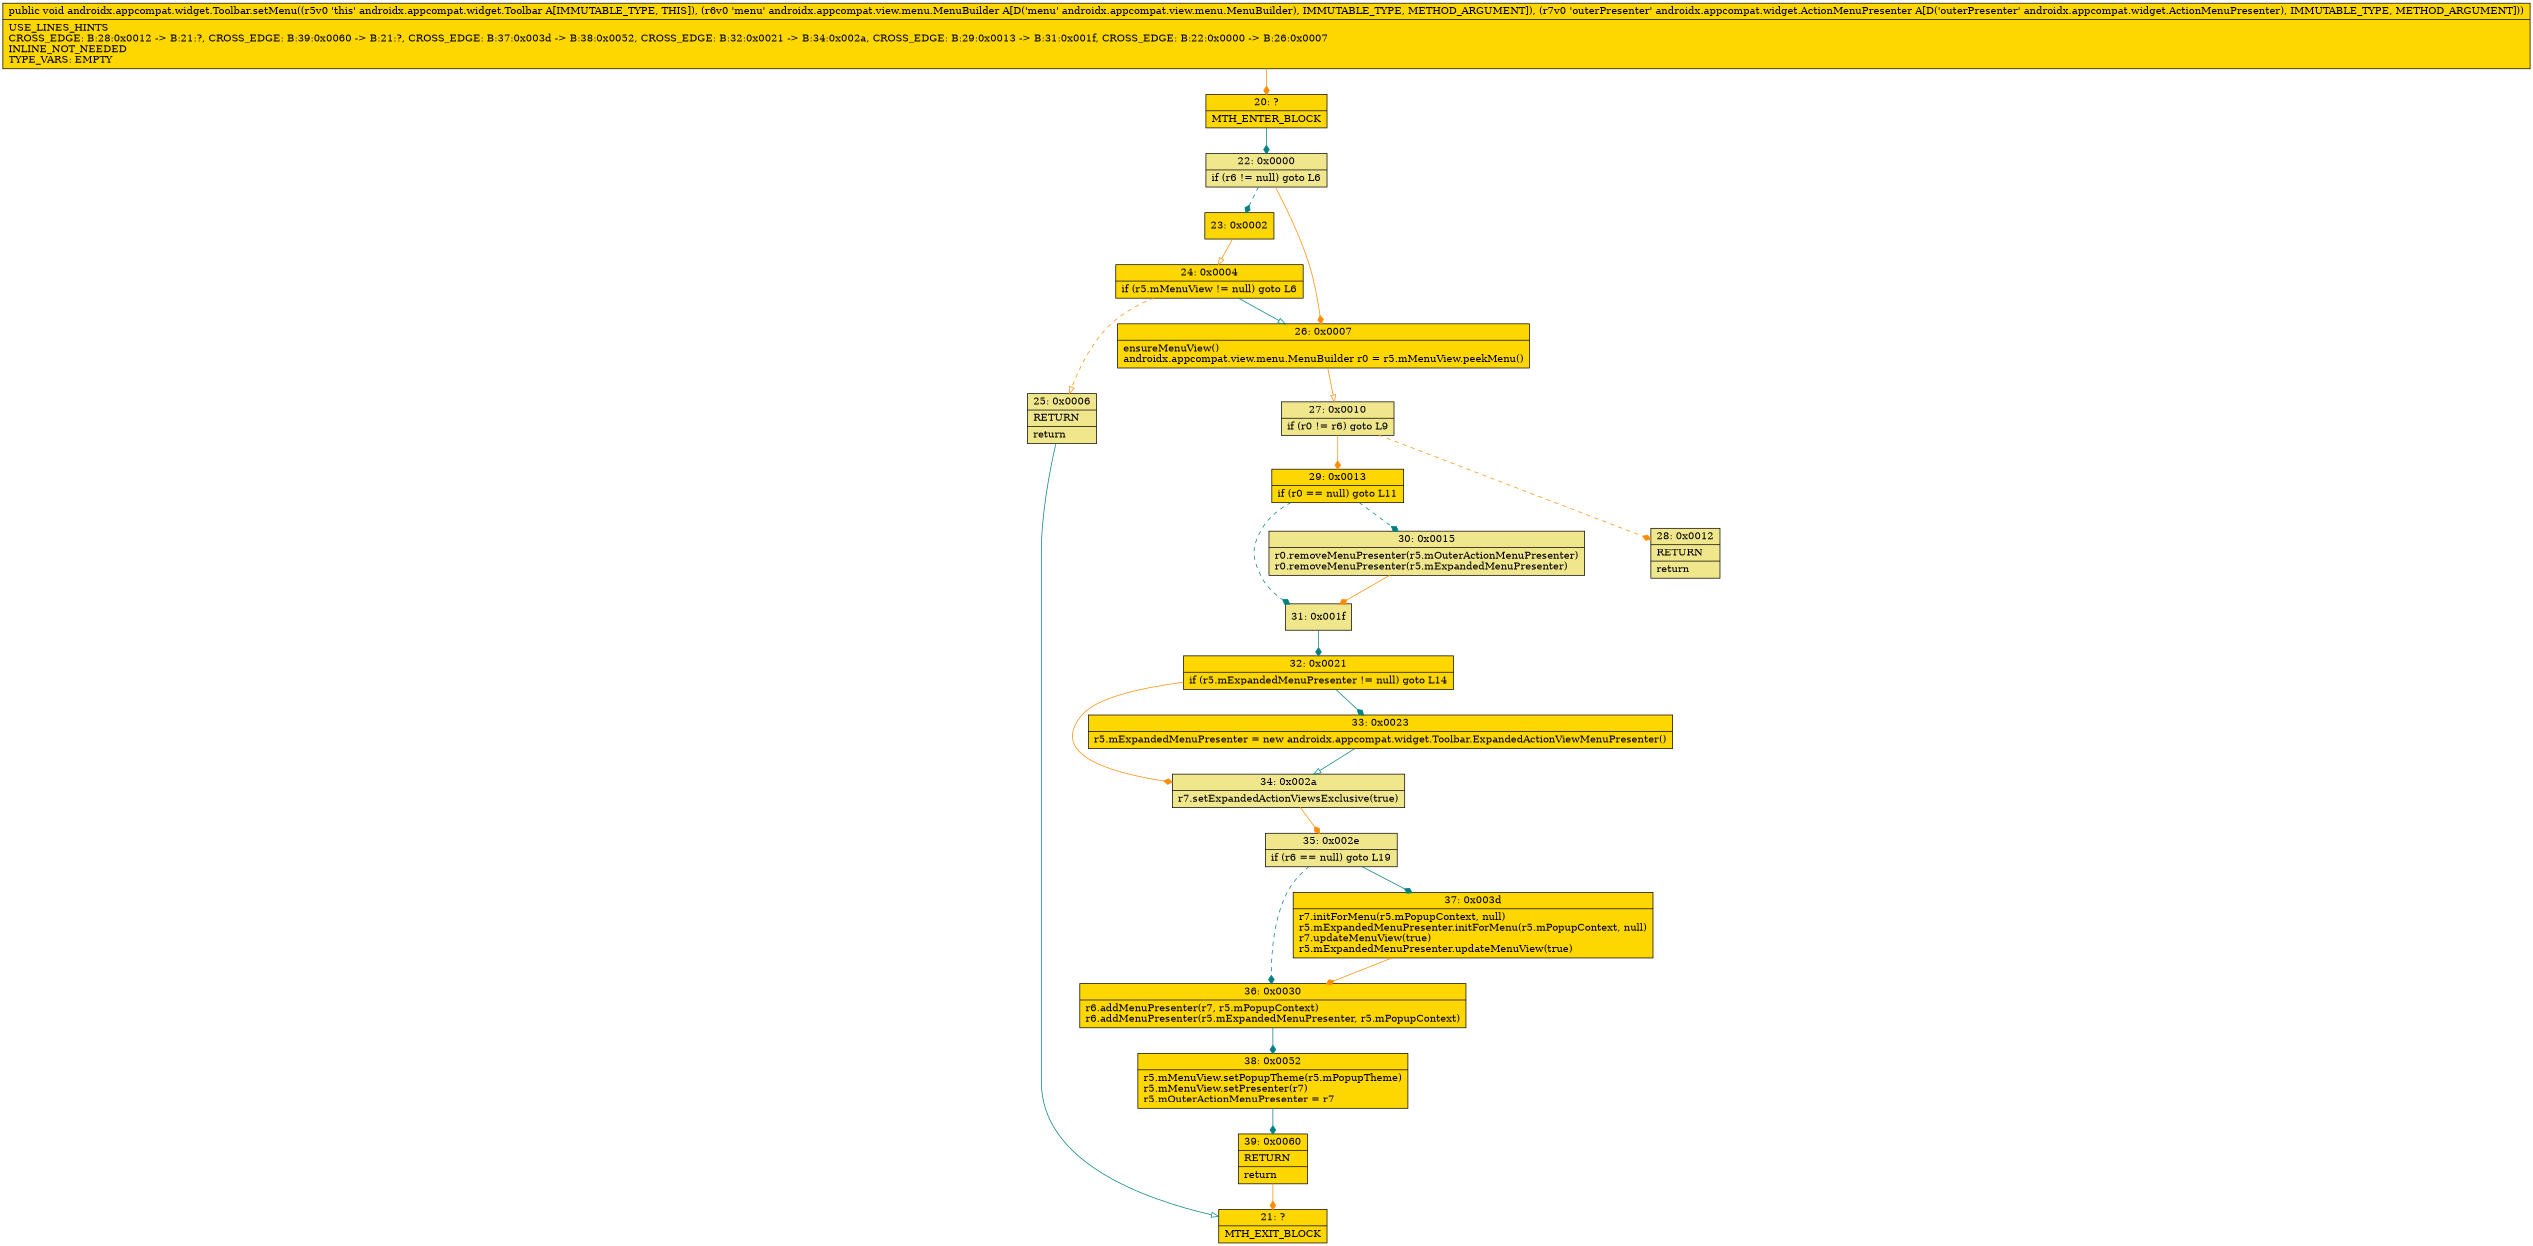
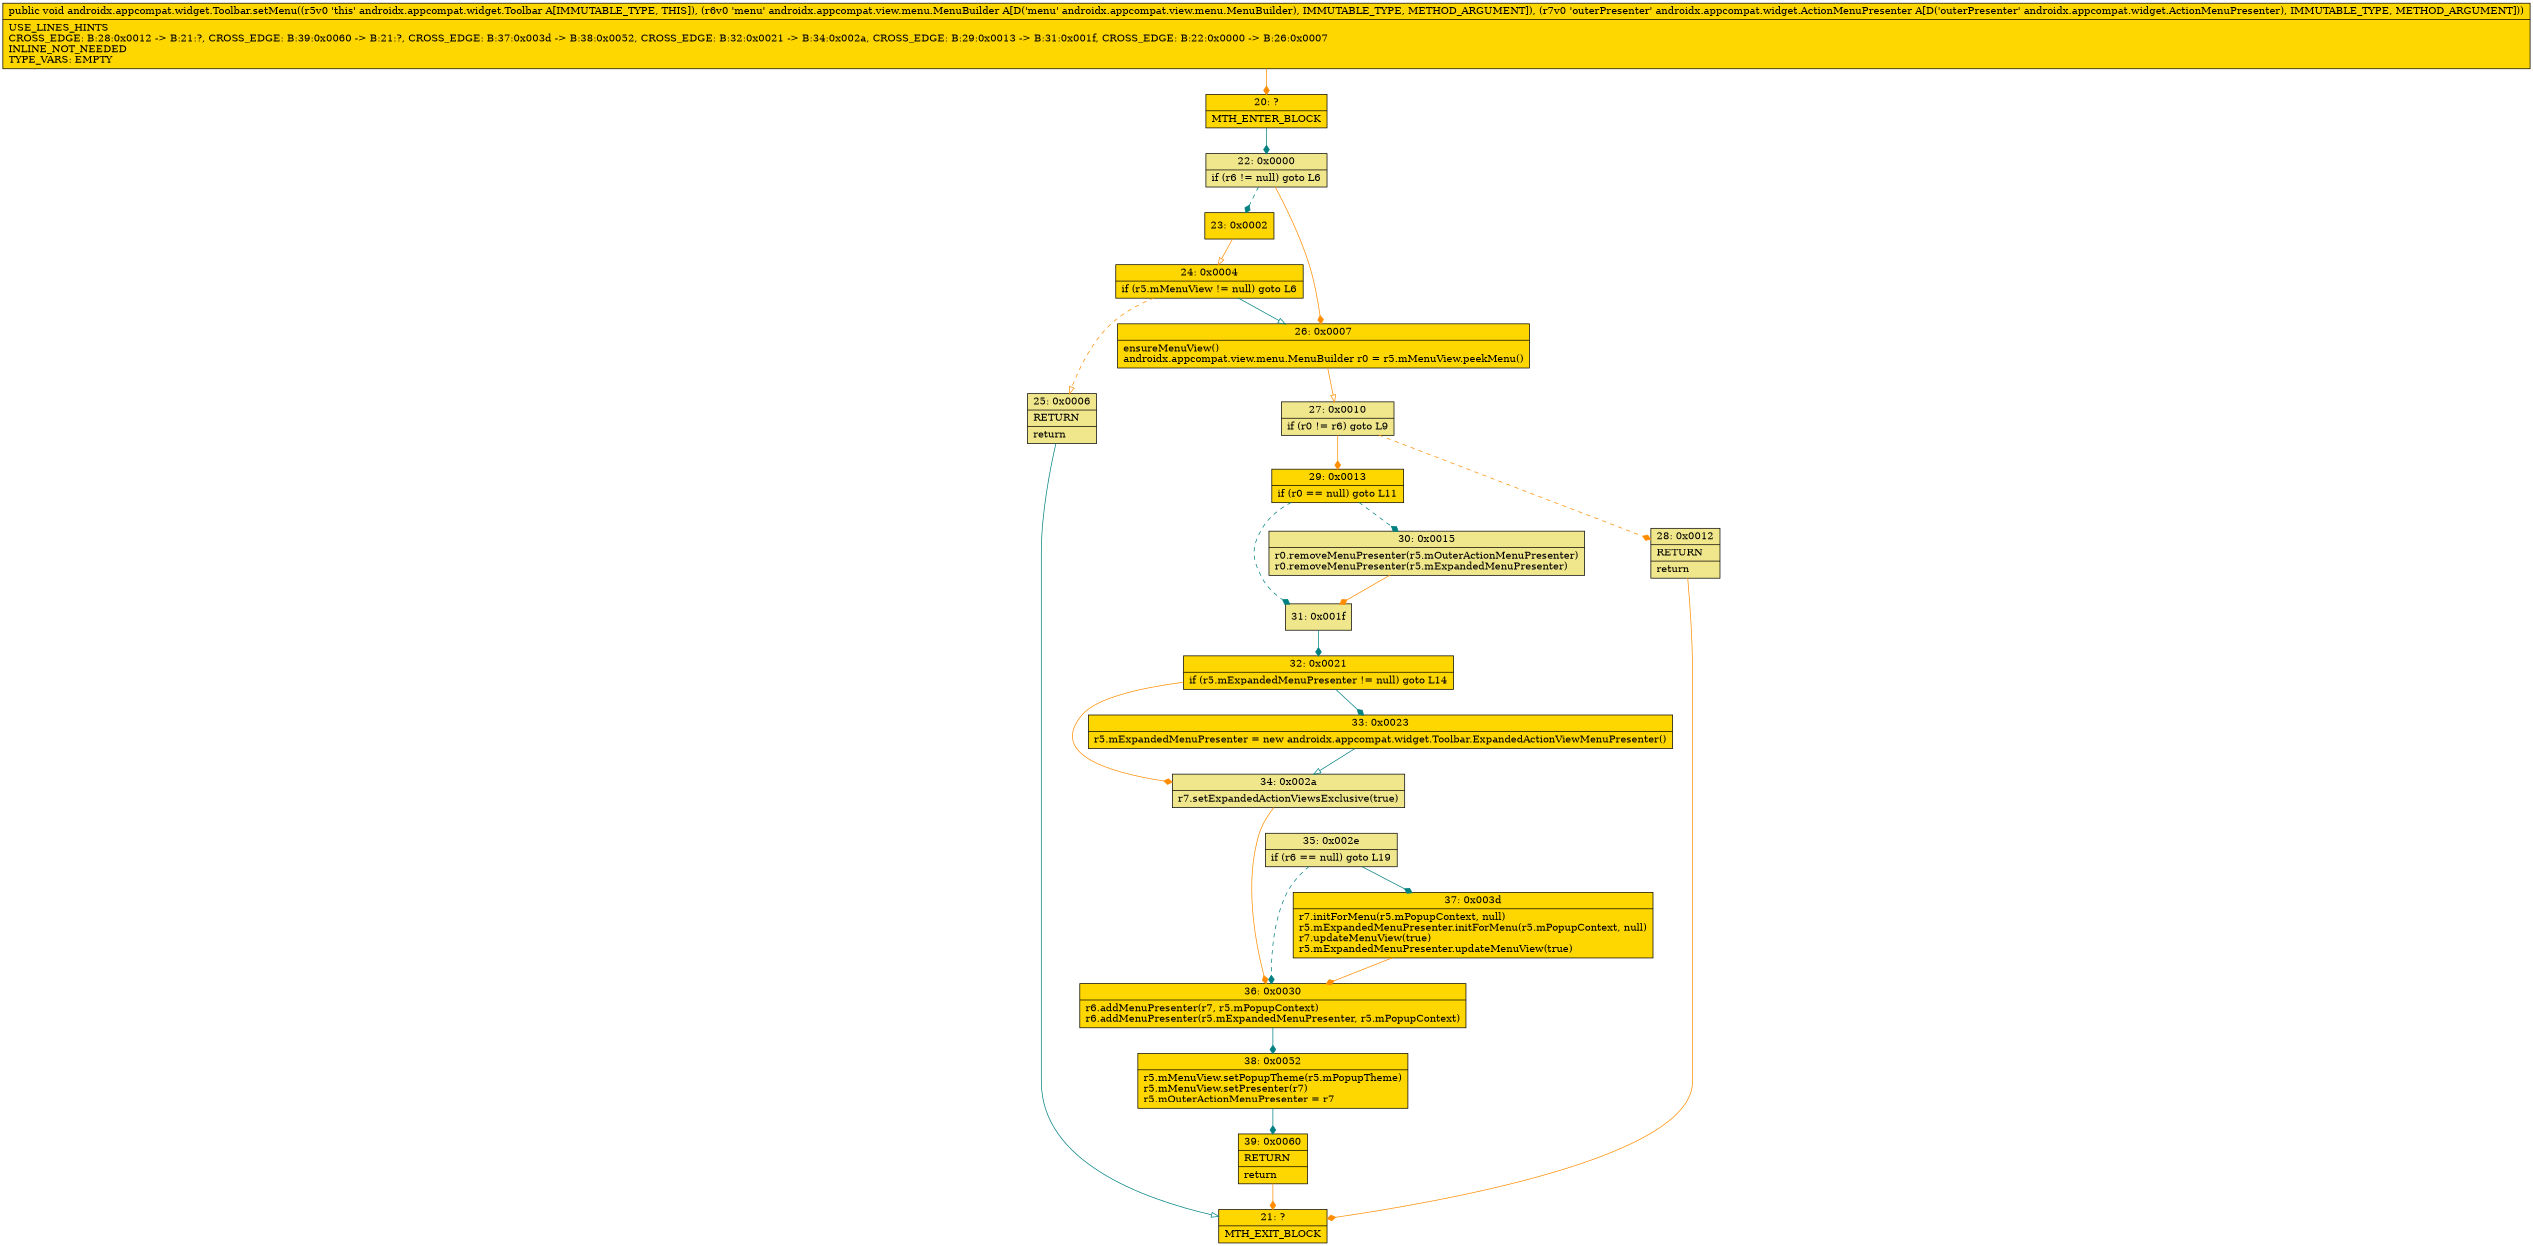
(1307, 817) -> (1252, 890)
none -> (1693, 1028)
